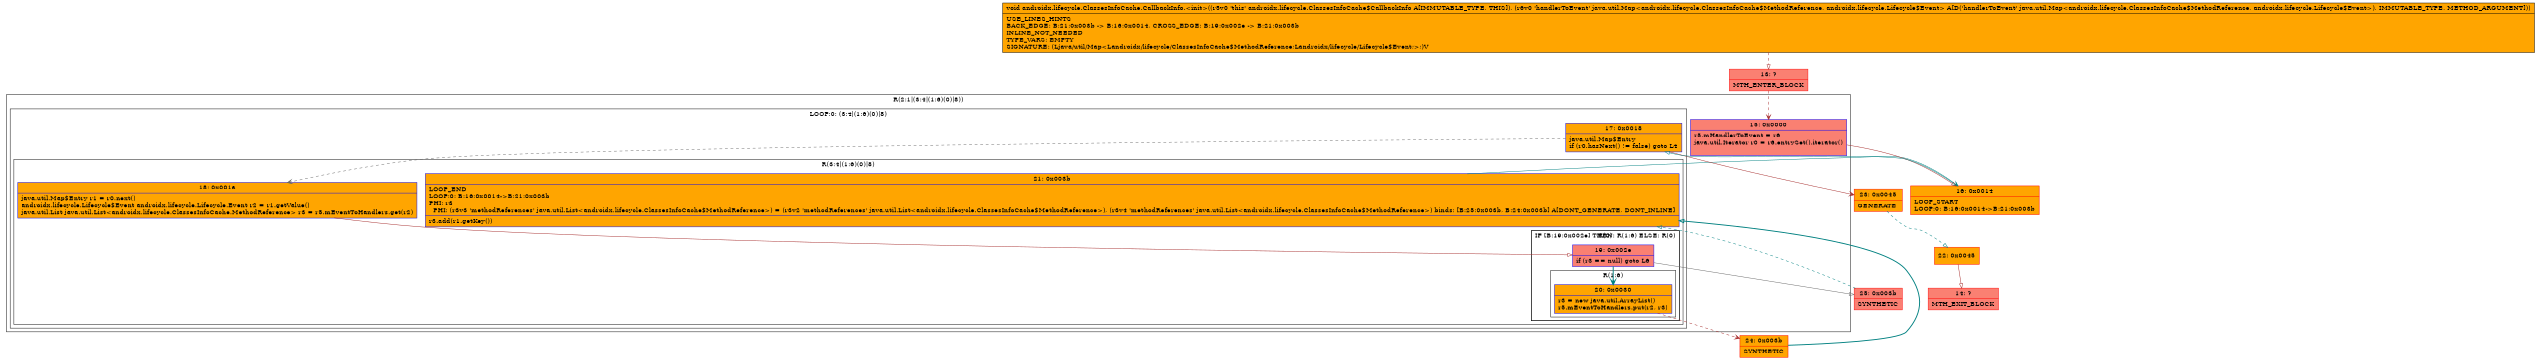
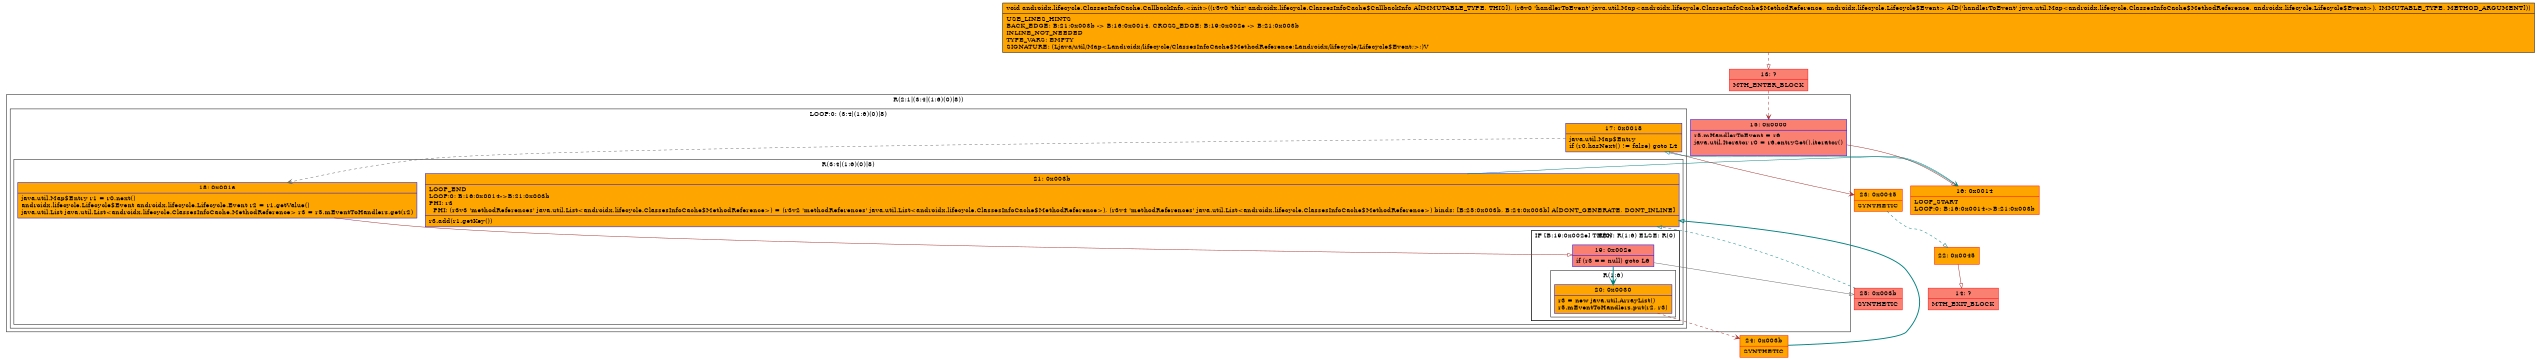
(1877, 206) -> (1878, 206)
